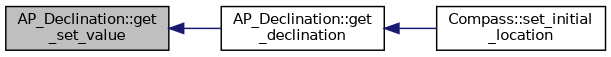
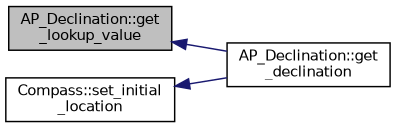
(87, 28) -> (90, 28)
(418, 28) -> (208, 81)
